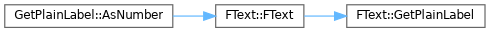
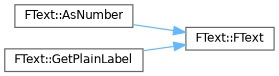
(89, 16) -> (74, 16)
(319, 16) -> (159, 49)
